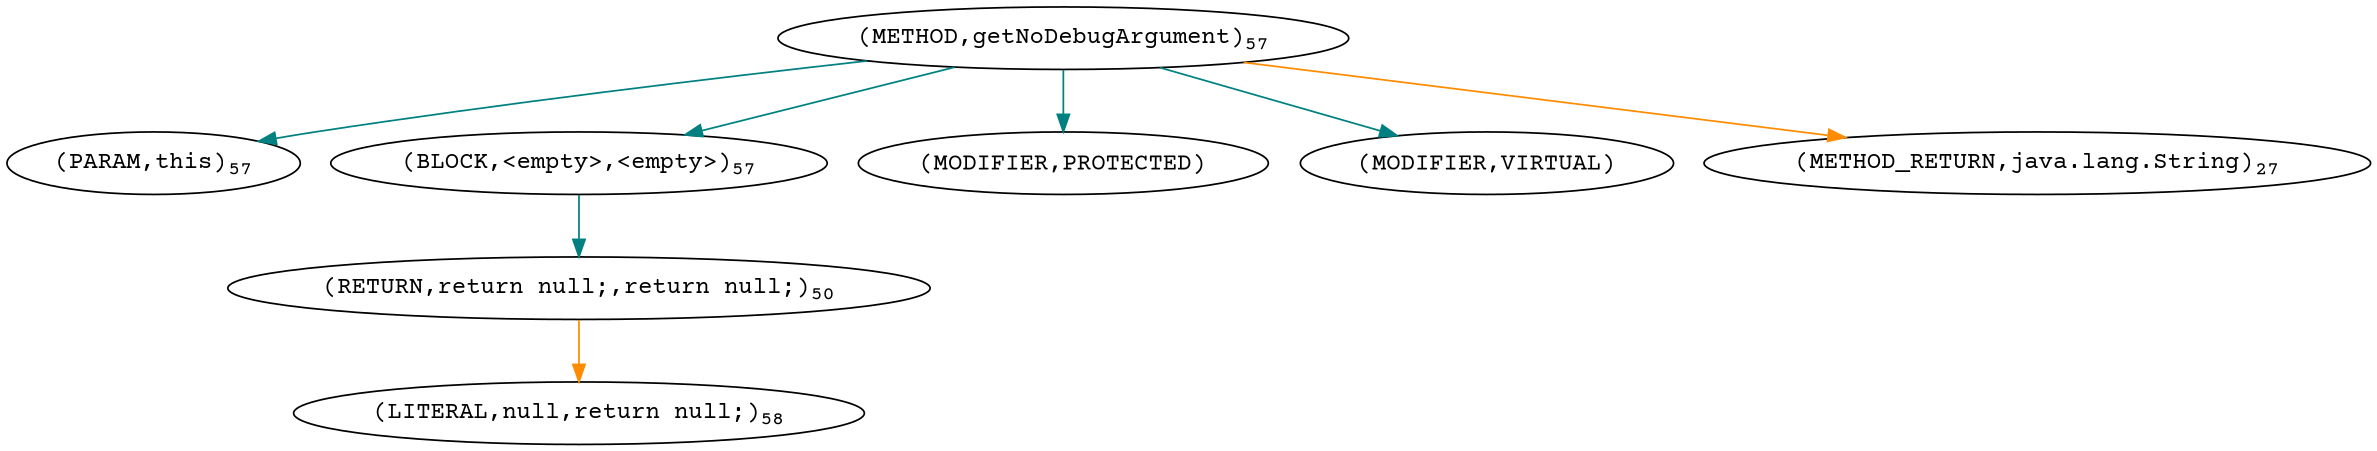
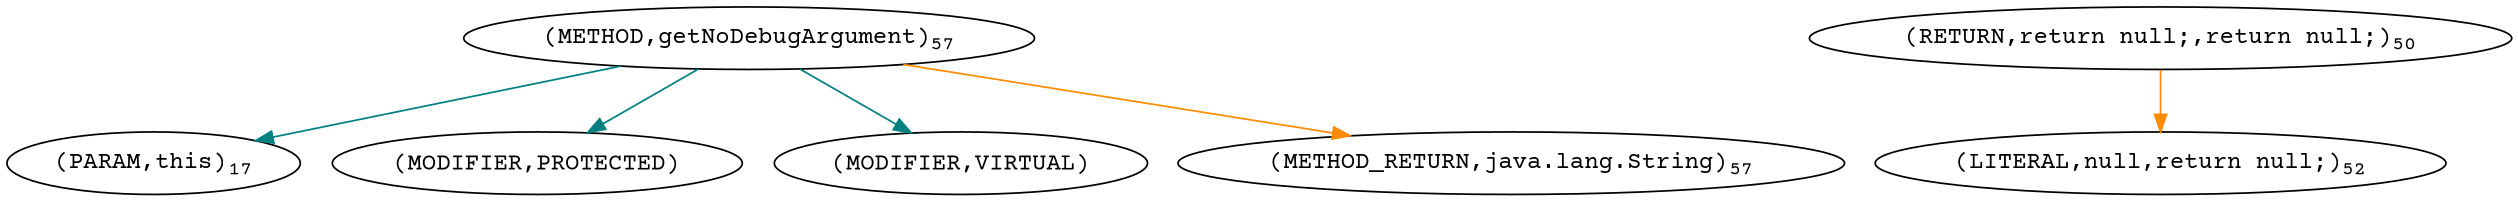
(240, 161) -> (240, 161)
(2267, 161) -> (1741, 161)
(579, 163) -> none
(773, 411) -> (2354, 161)
